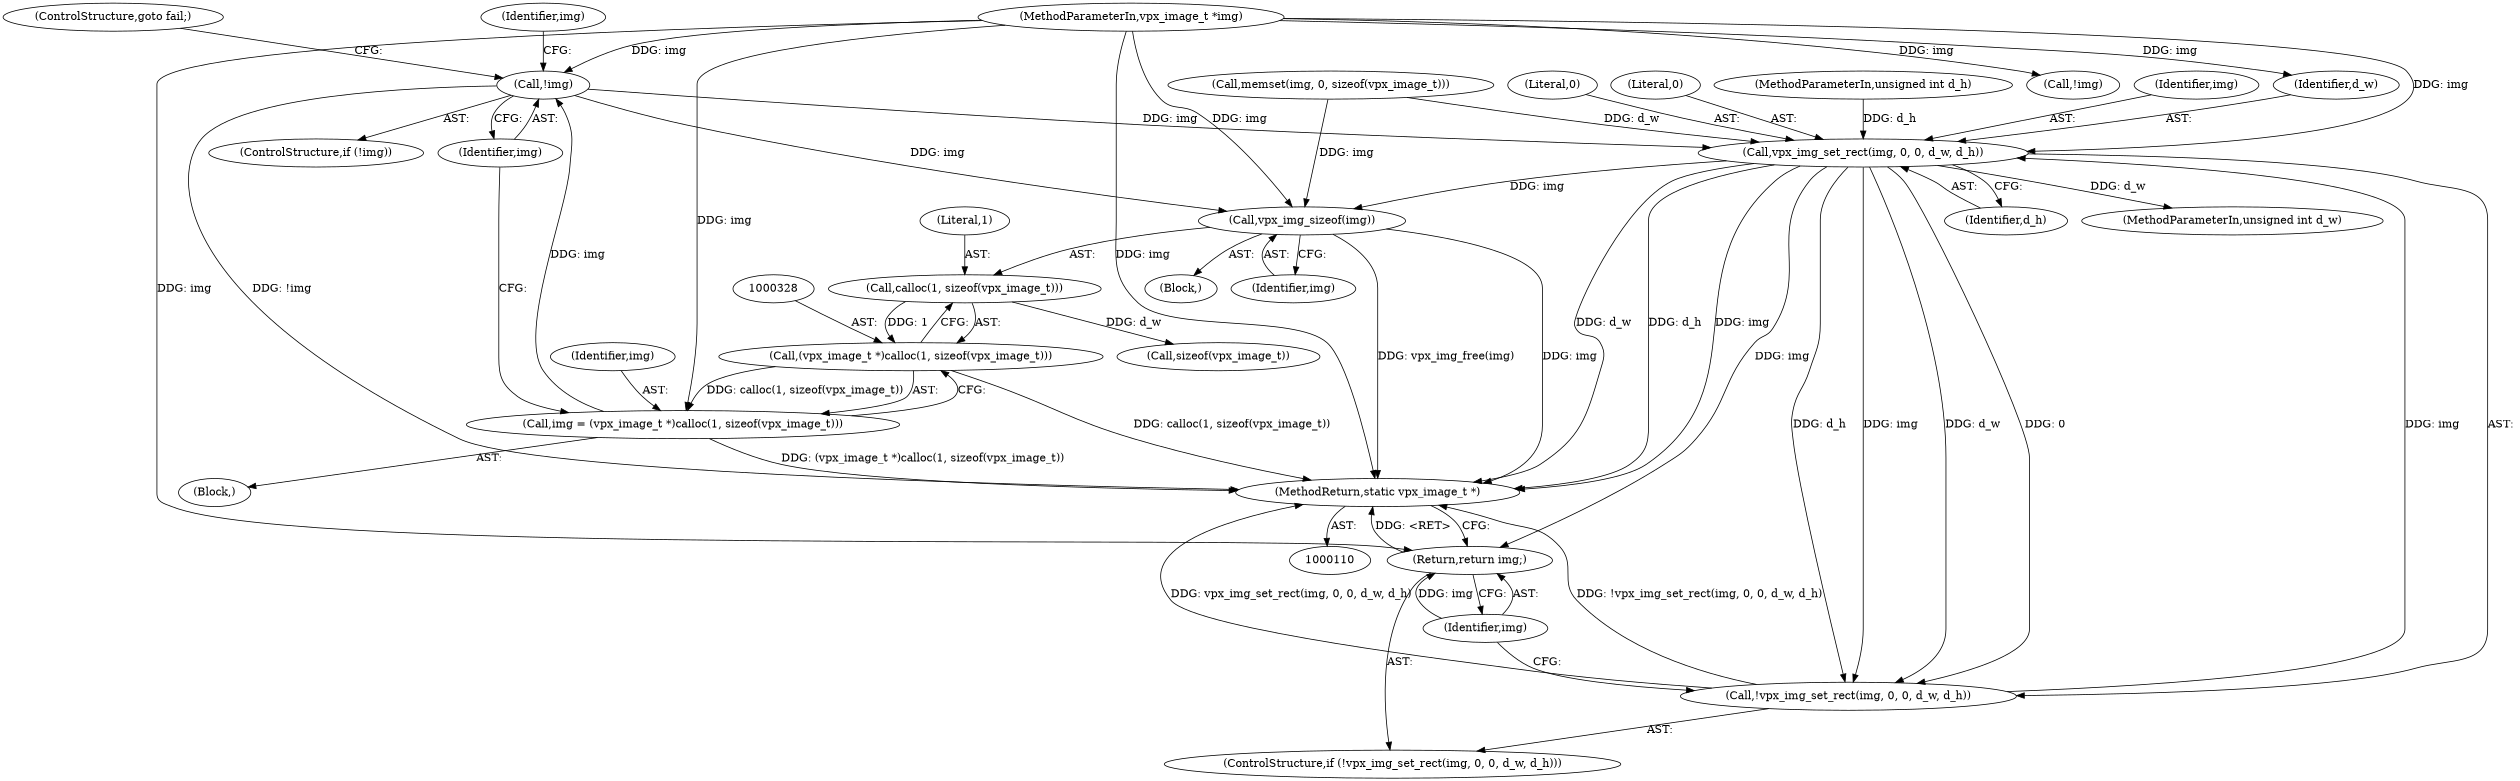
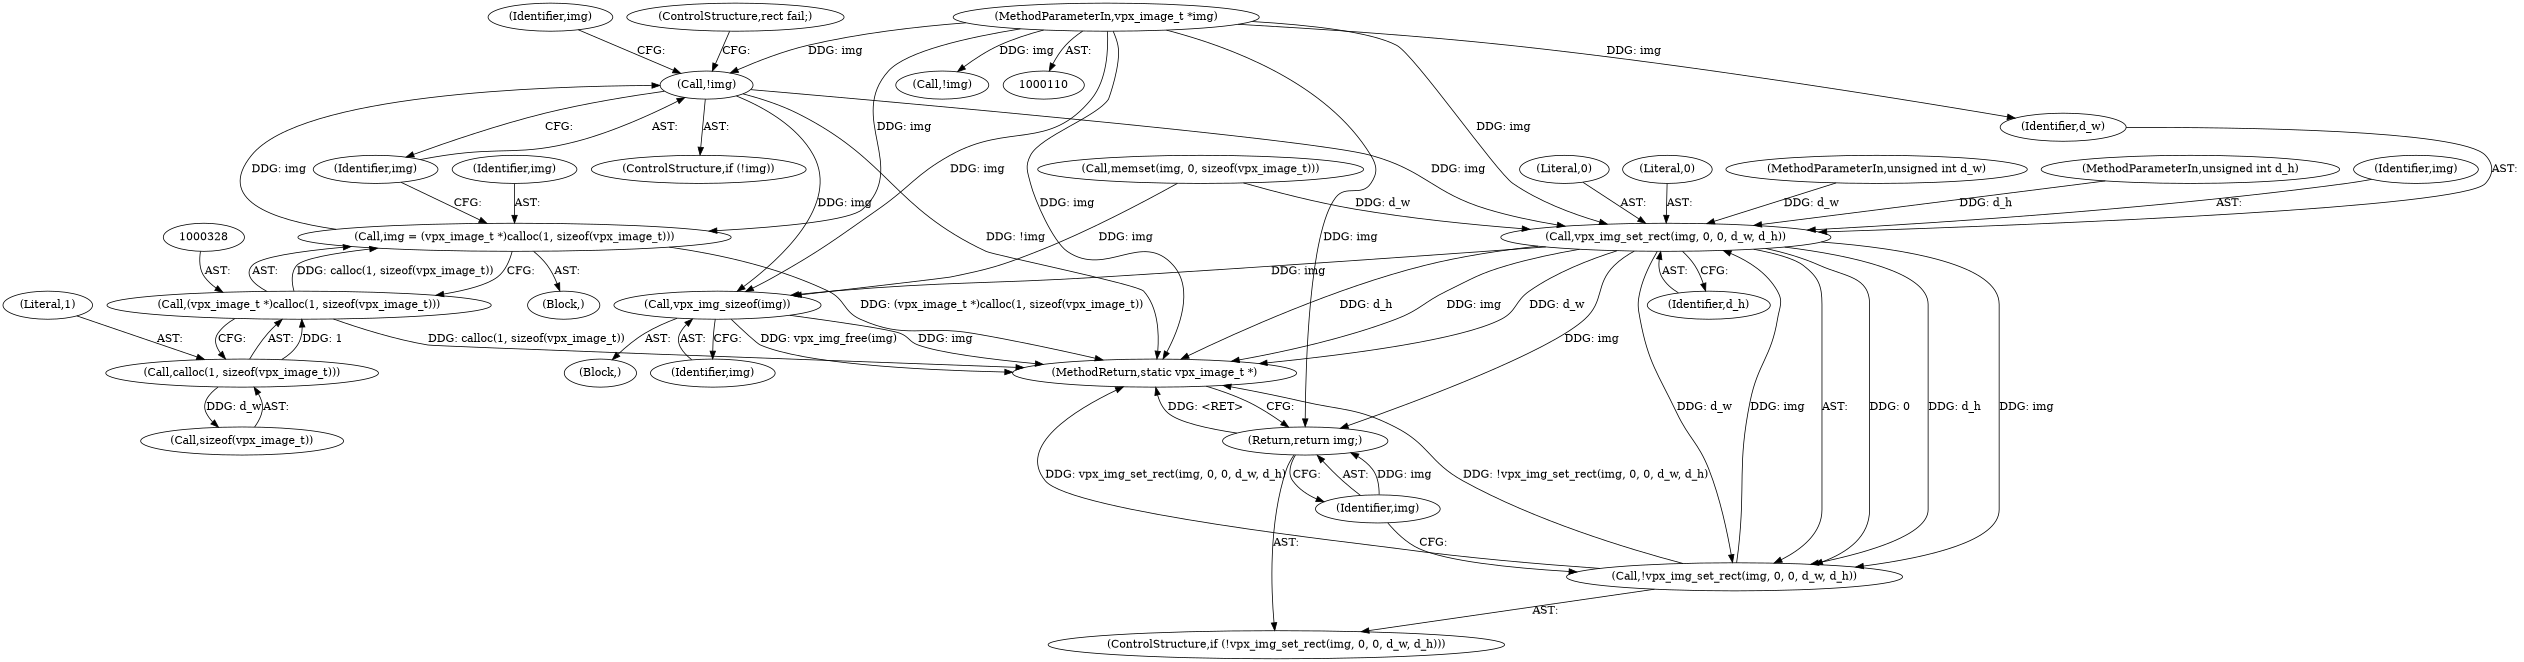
(113, 17) -> (735, 17)
(2051, 185) -> (1775, 202)
(1104, 242) -> (262, 411)
(1331, 520) -> (1065, 45)
